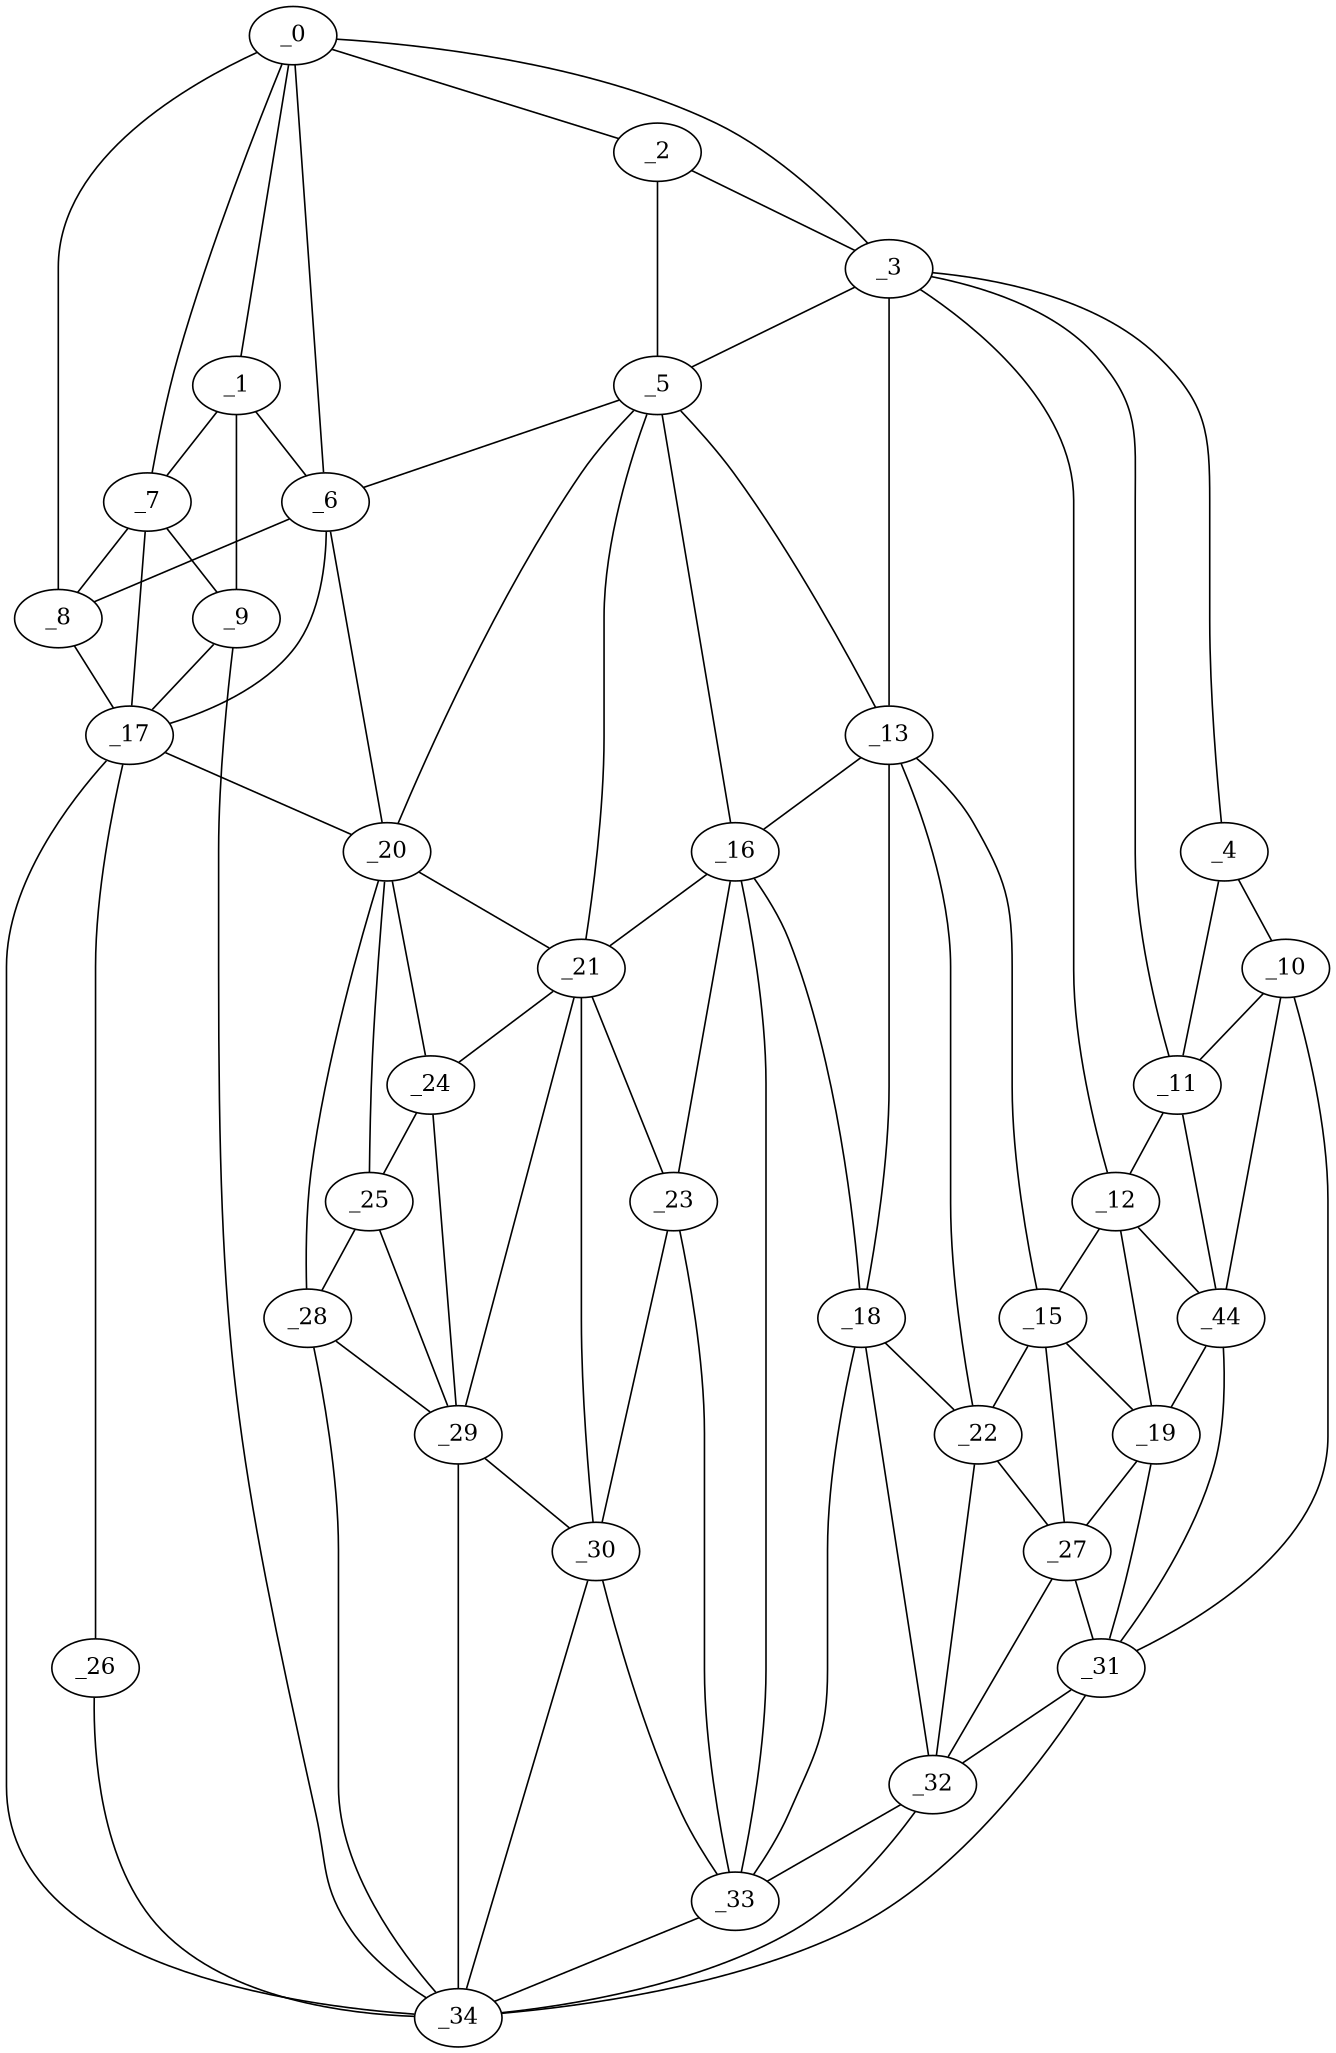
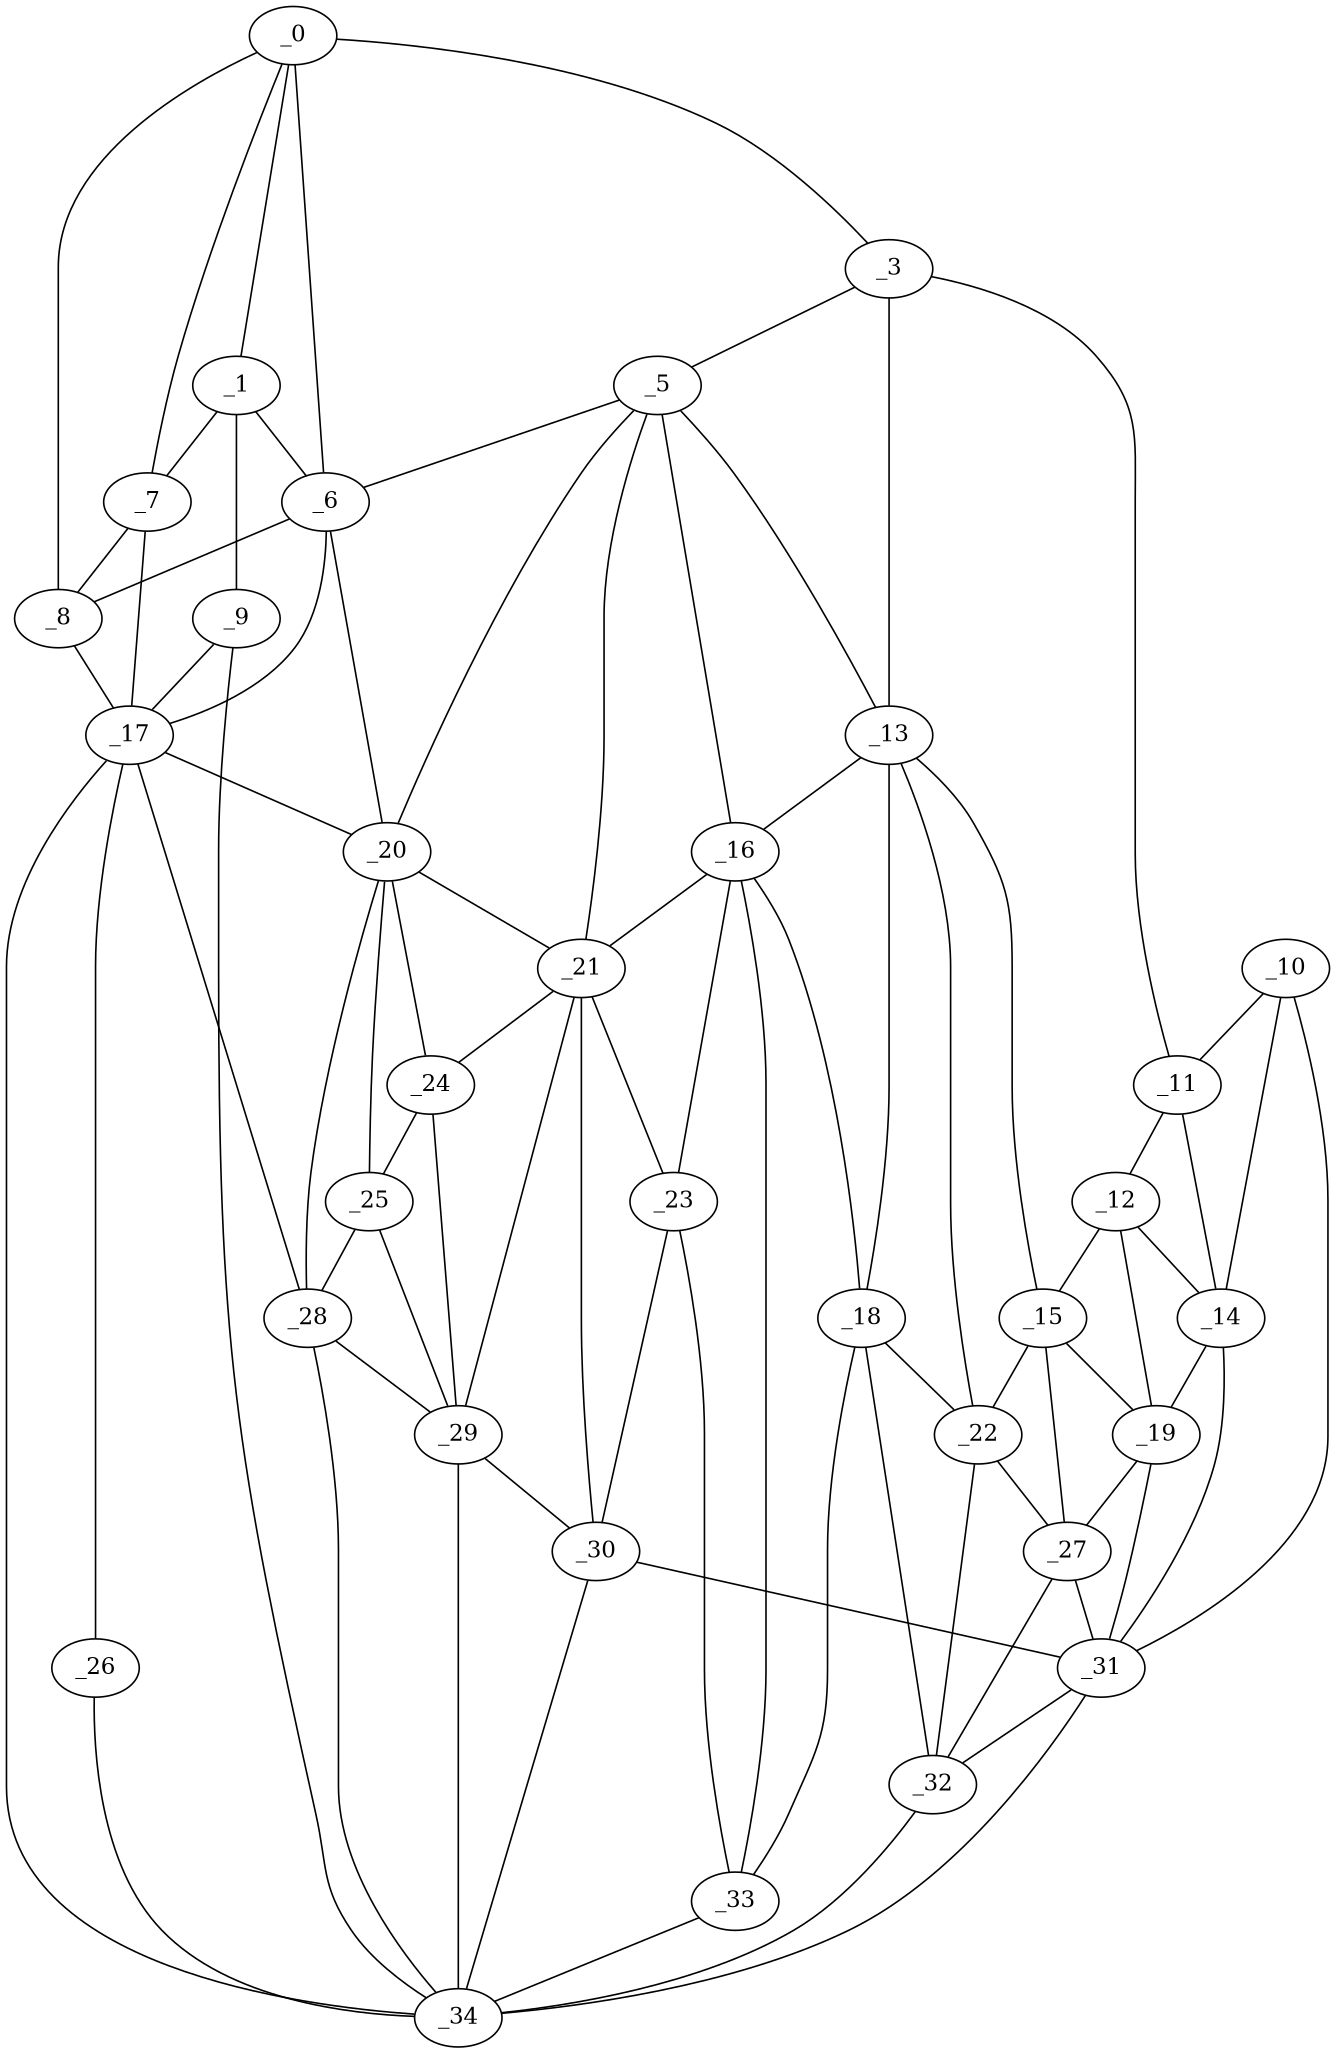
(657, 152) -> none
(186, 552) -> none
(1074, 703) -> none
(1224, 852) -> none
none -> (207, 987)
(1221, 1318) -> (1221, 1318)
(649, 1732) -> (848, 1610)
(834, 1843) -> none
